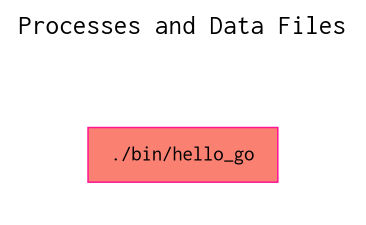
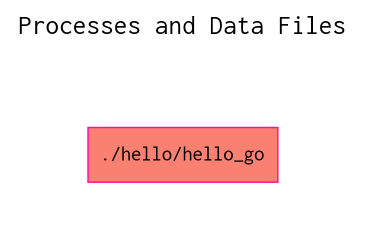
(183, 155) -> (183, 155)
